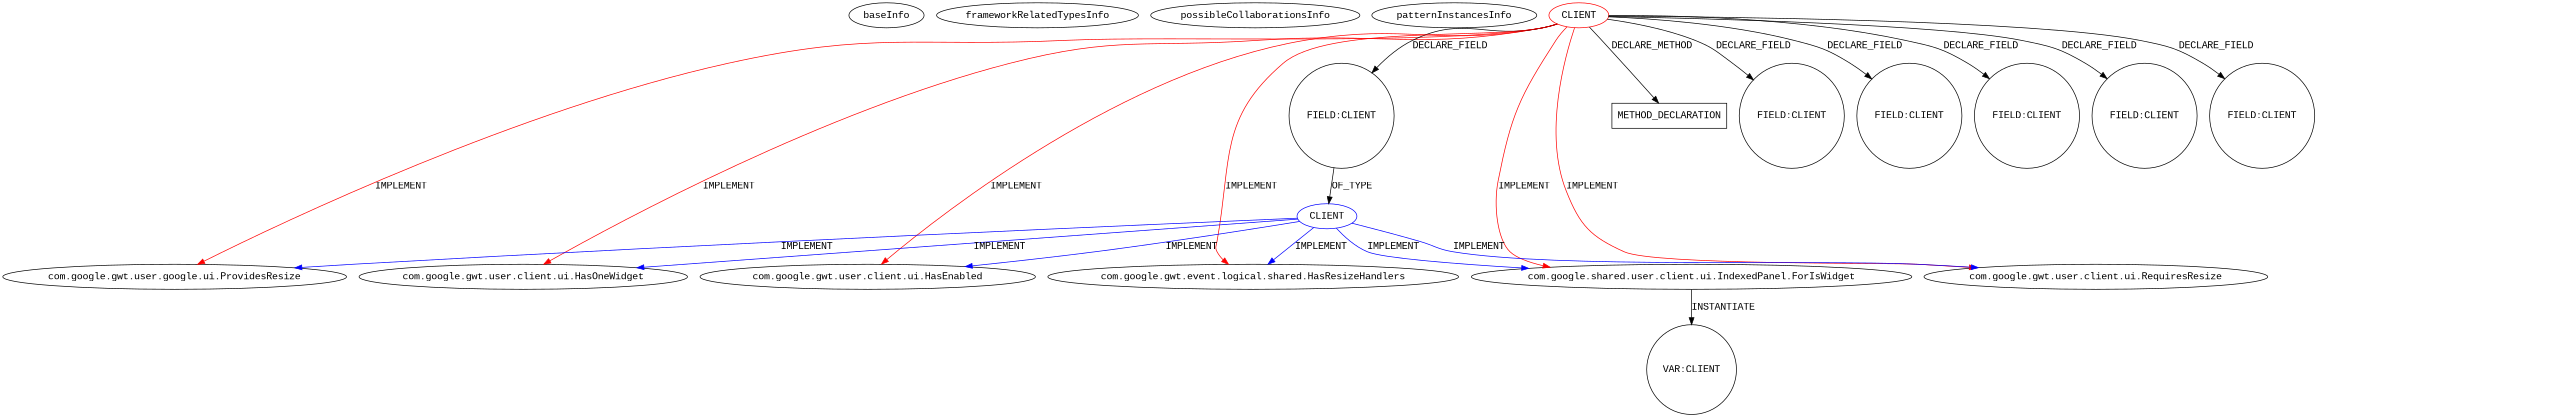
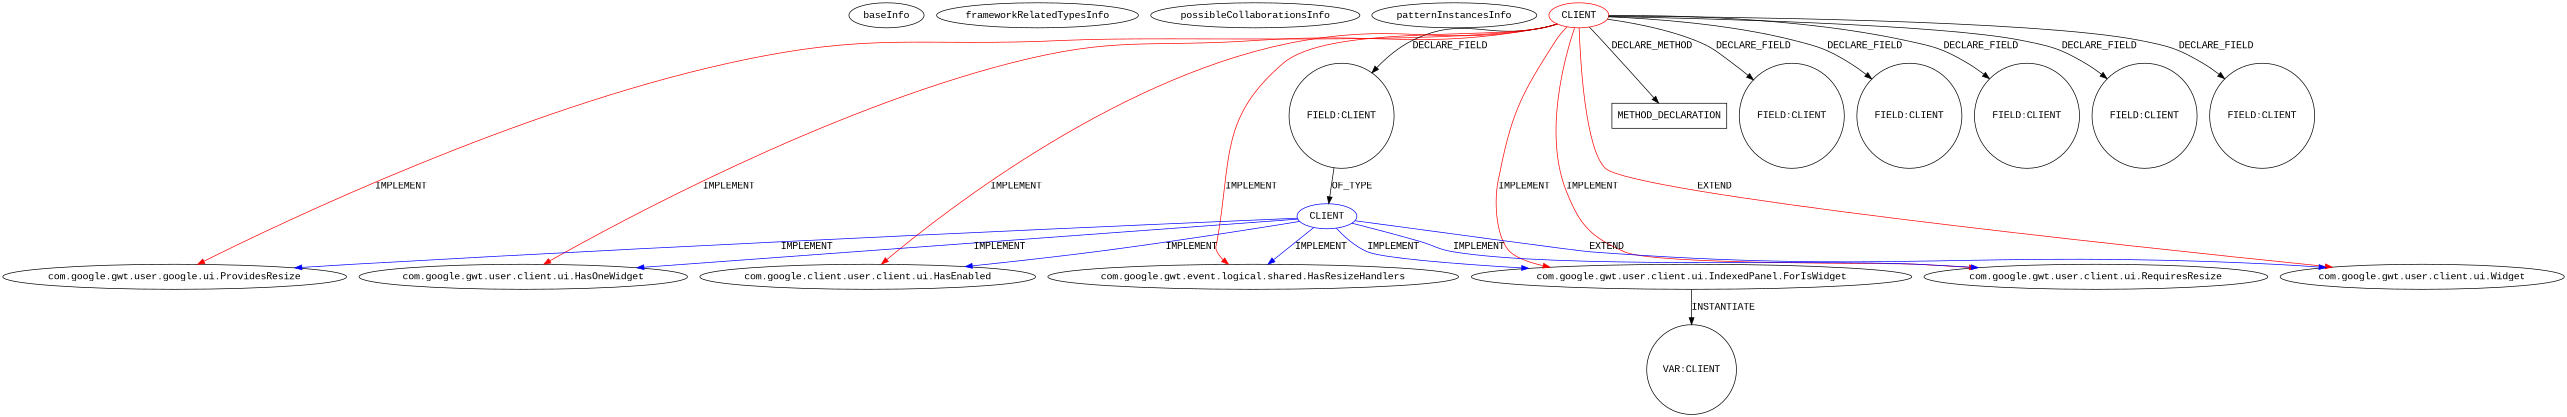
(868, 277) -> (868, 277)
(1692, 277) -> (1692, 277)
none -> (2422, 277)
